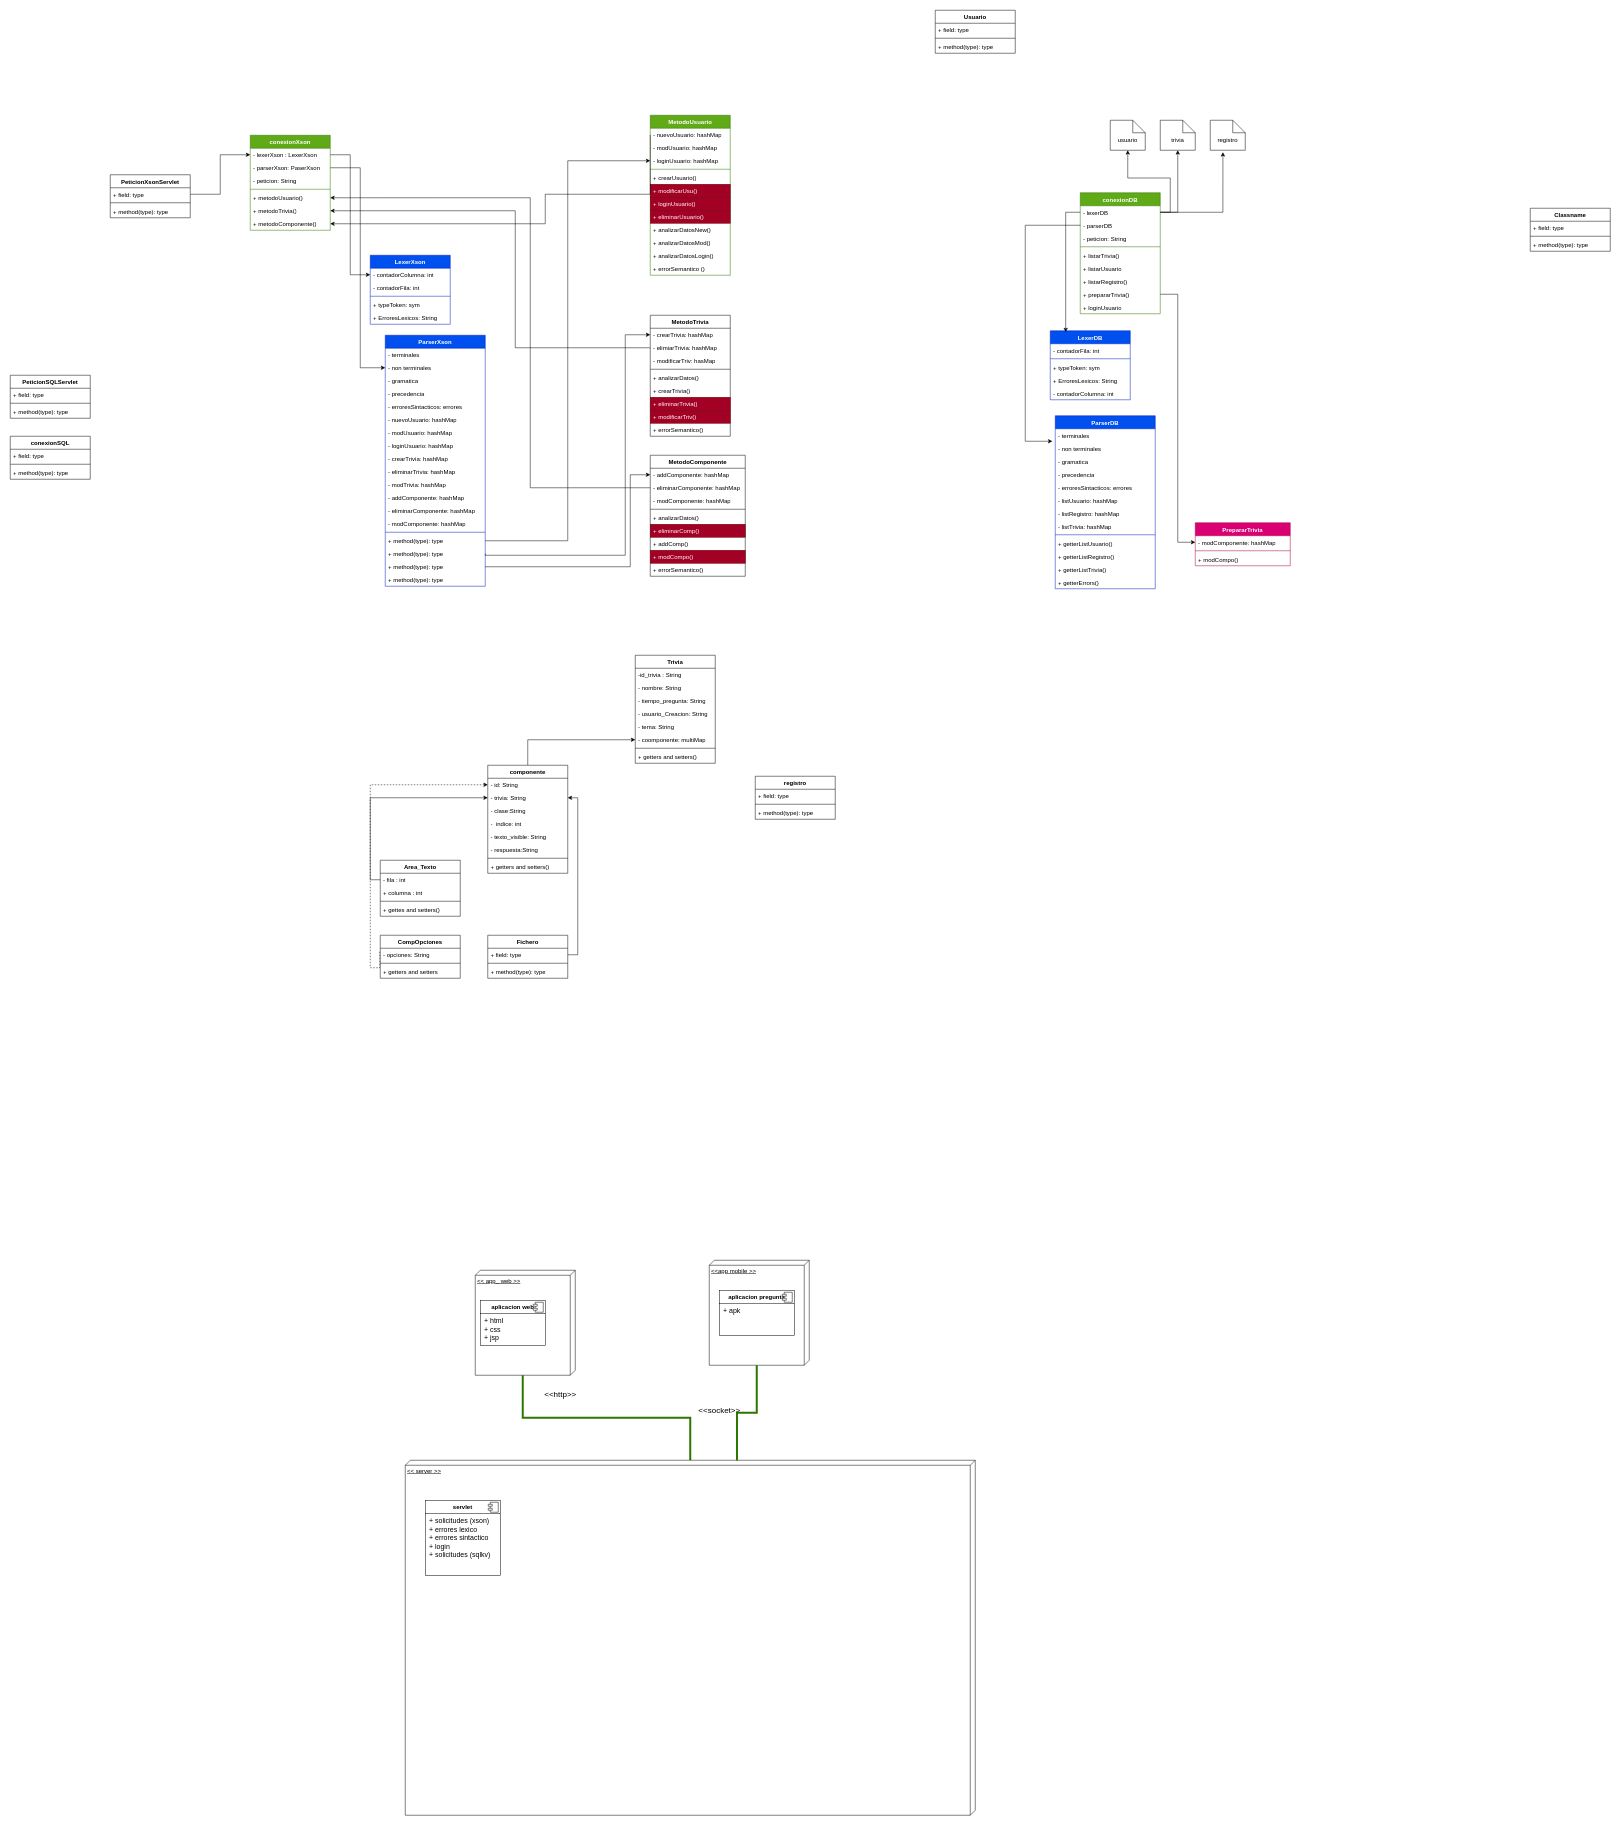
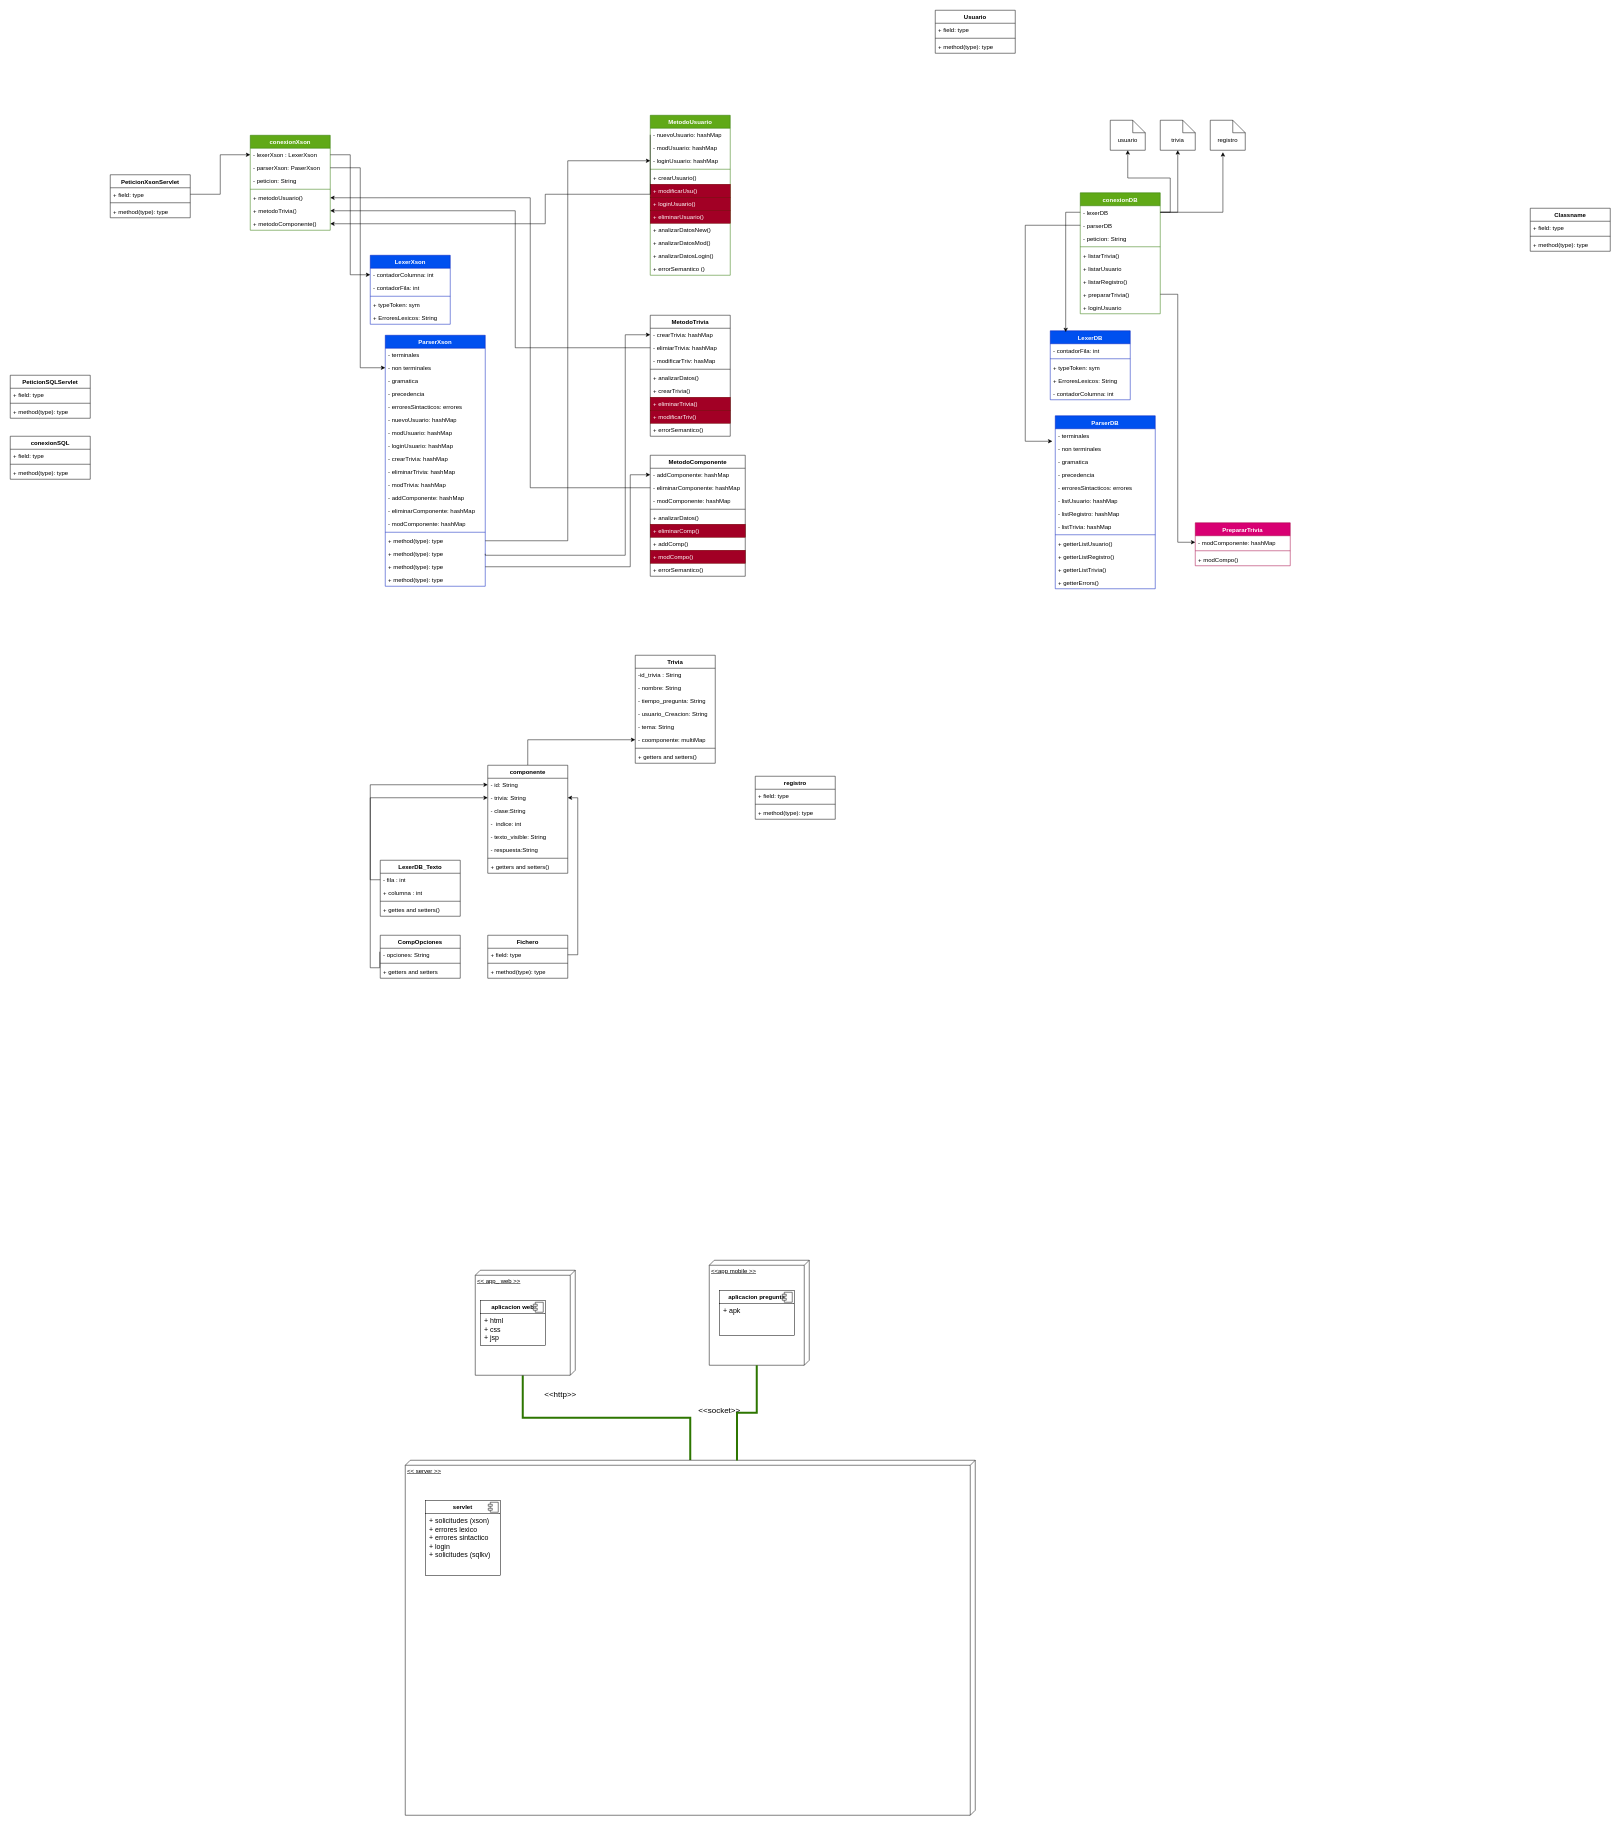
(421, 785) -> (421, 785)
(420, 867) -> (420, 867)
